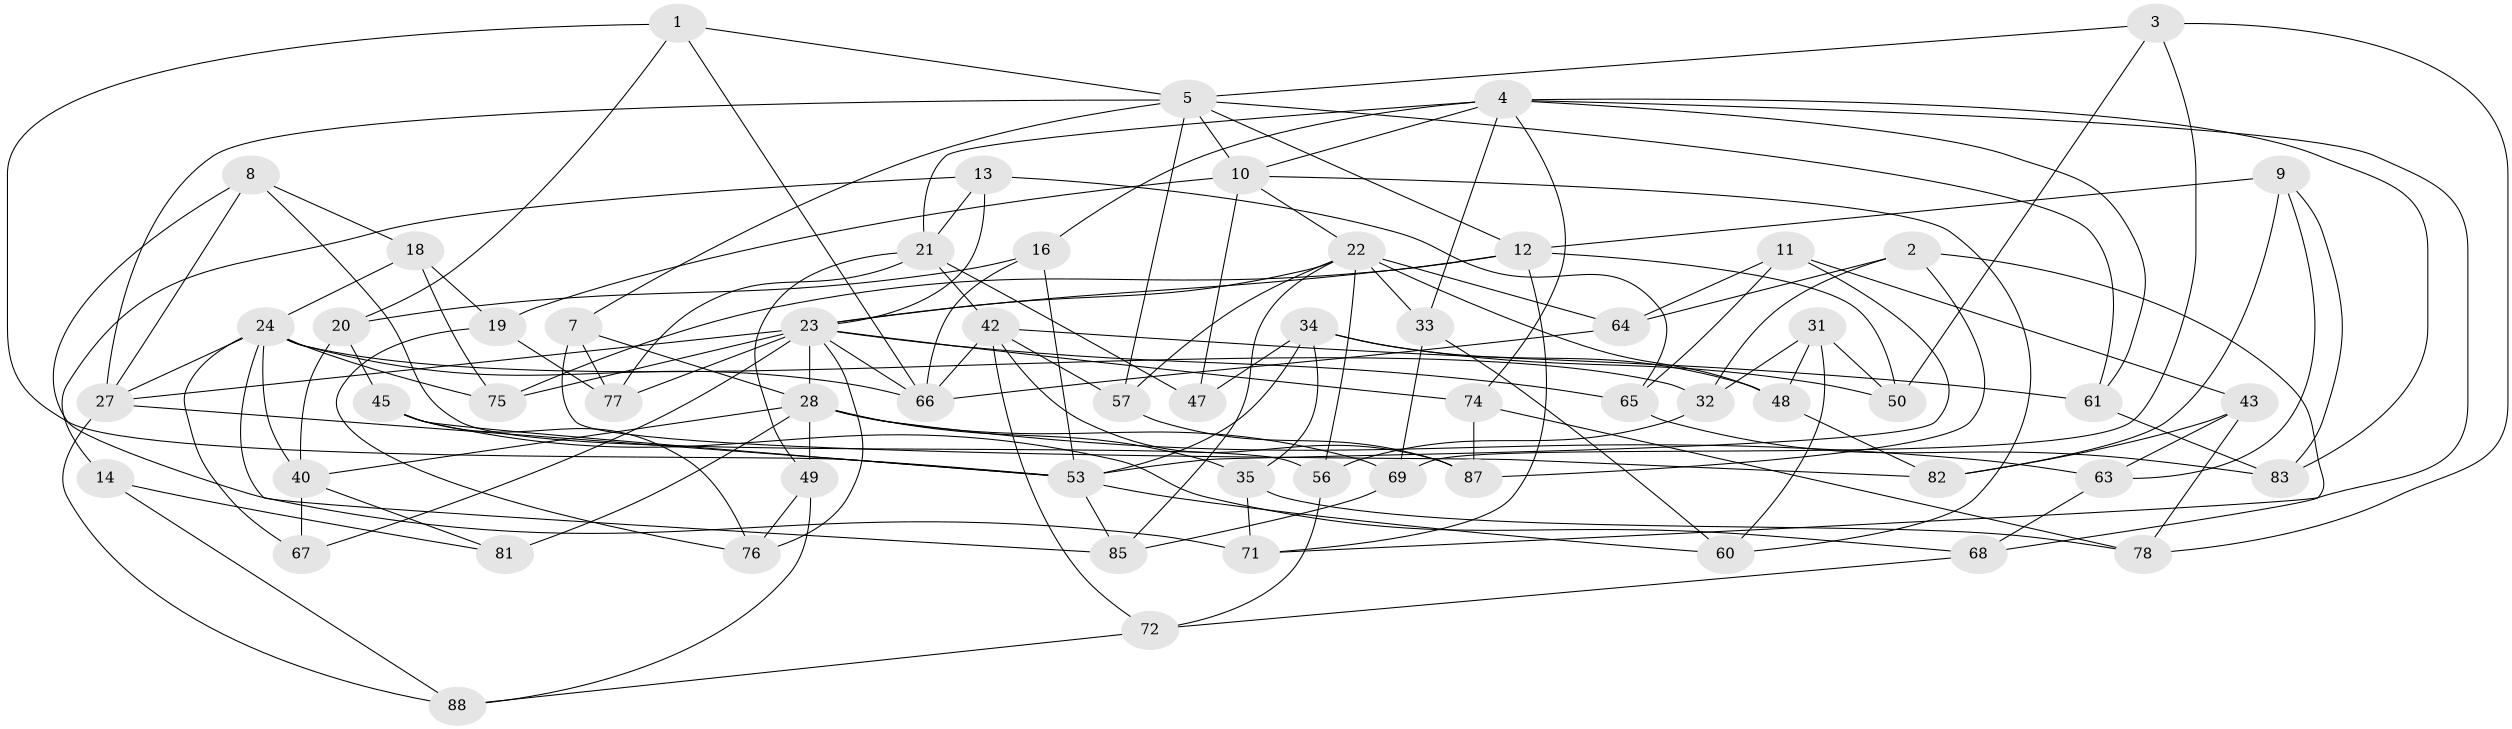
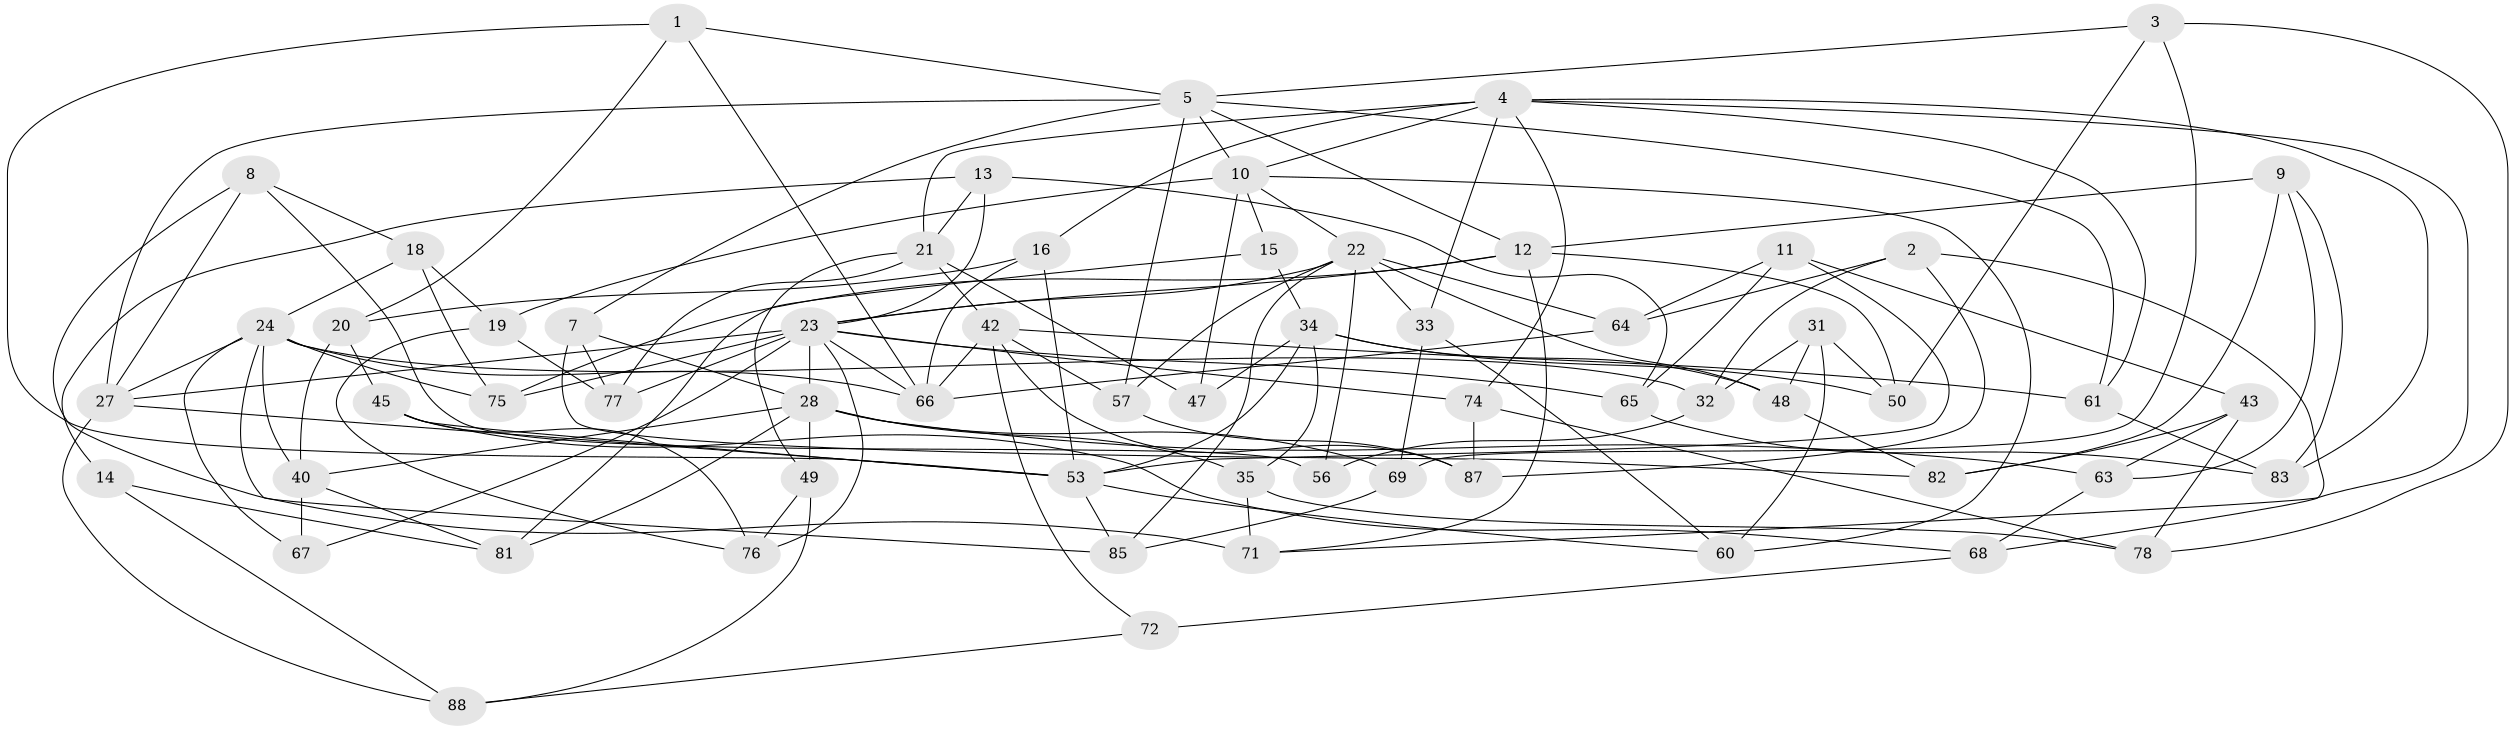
none -> (1269, 251)
(1273, 587) -> none
